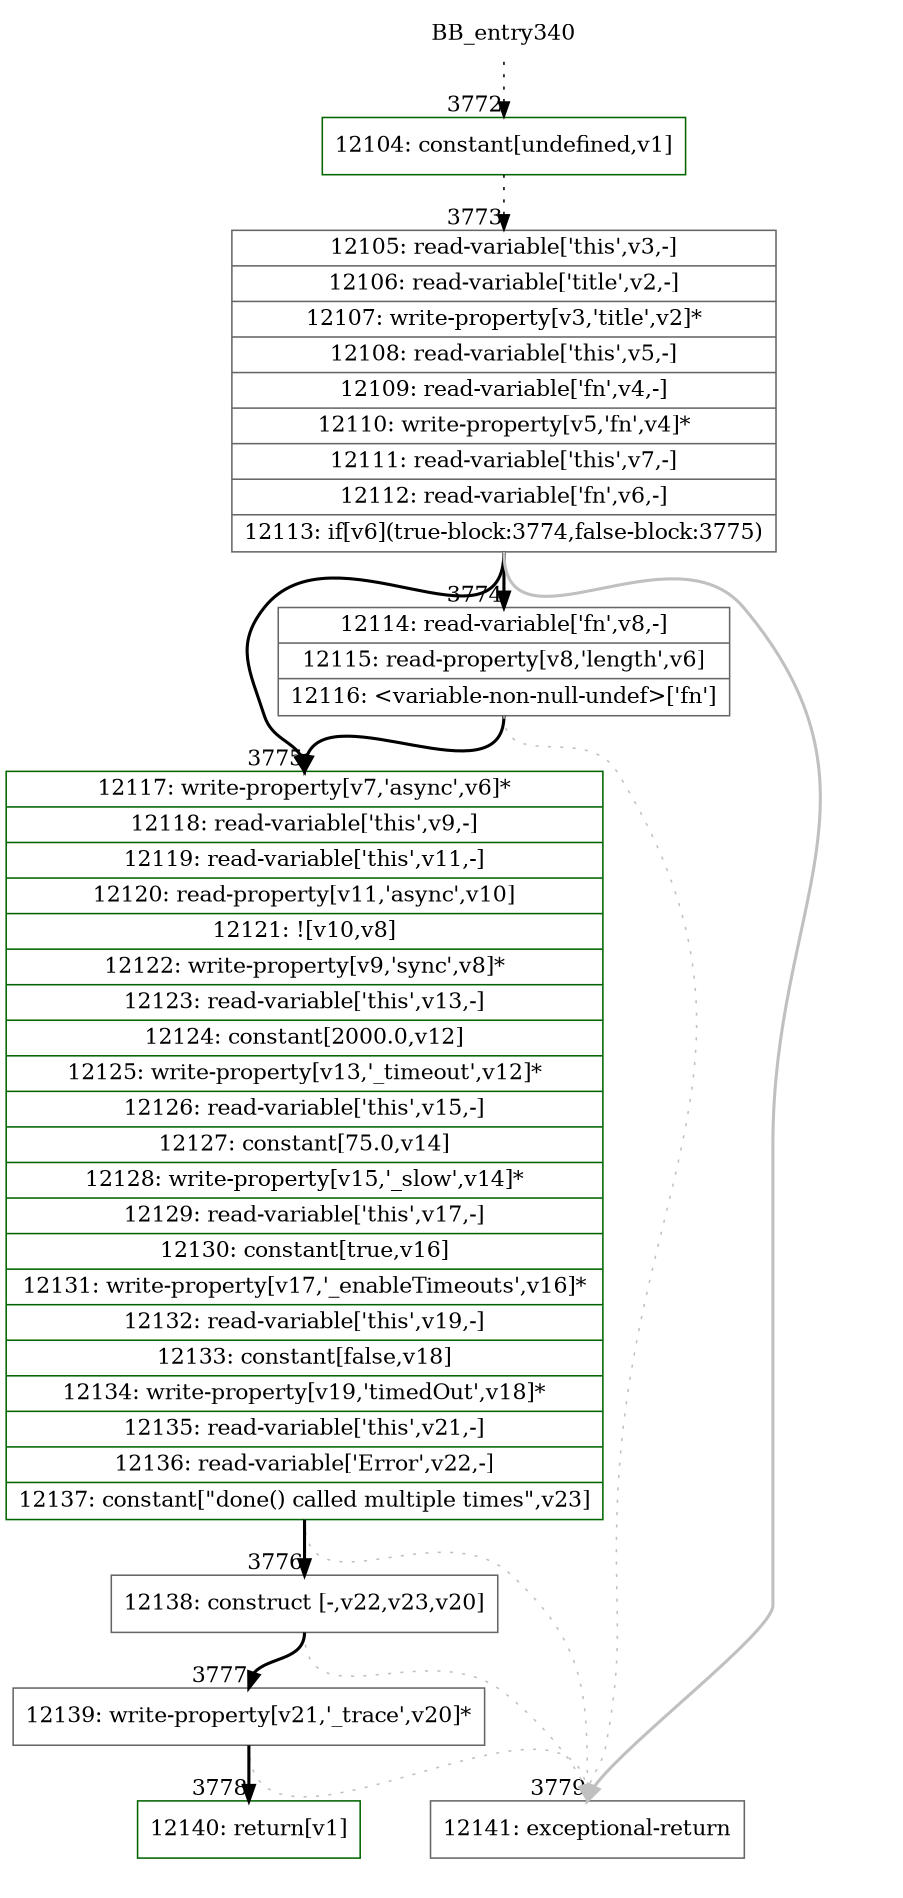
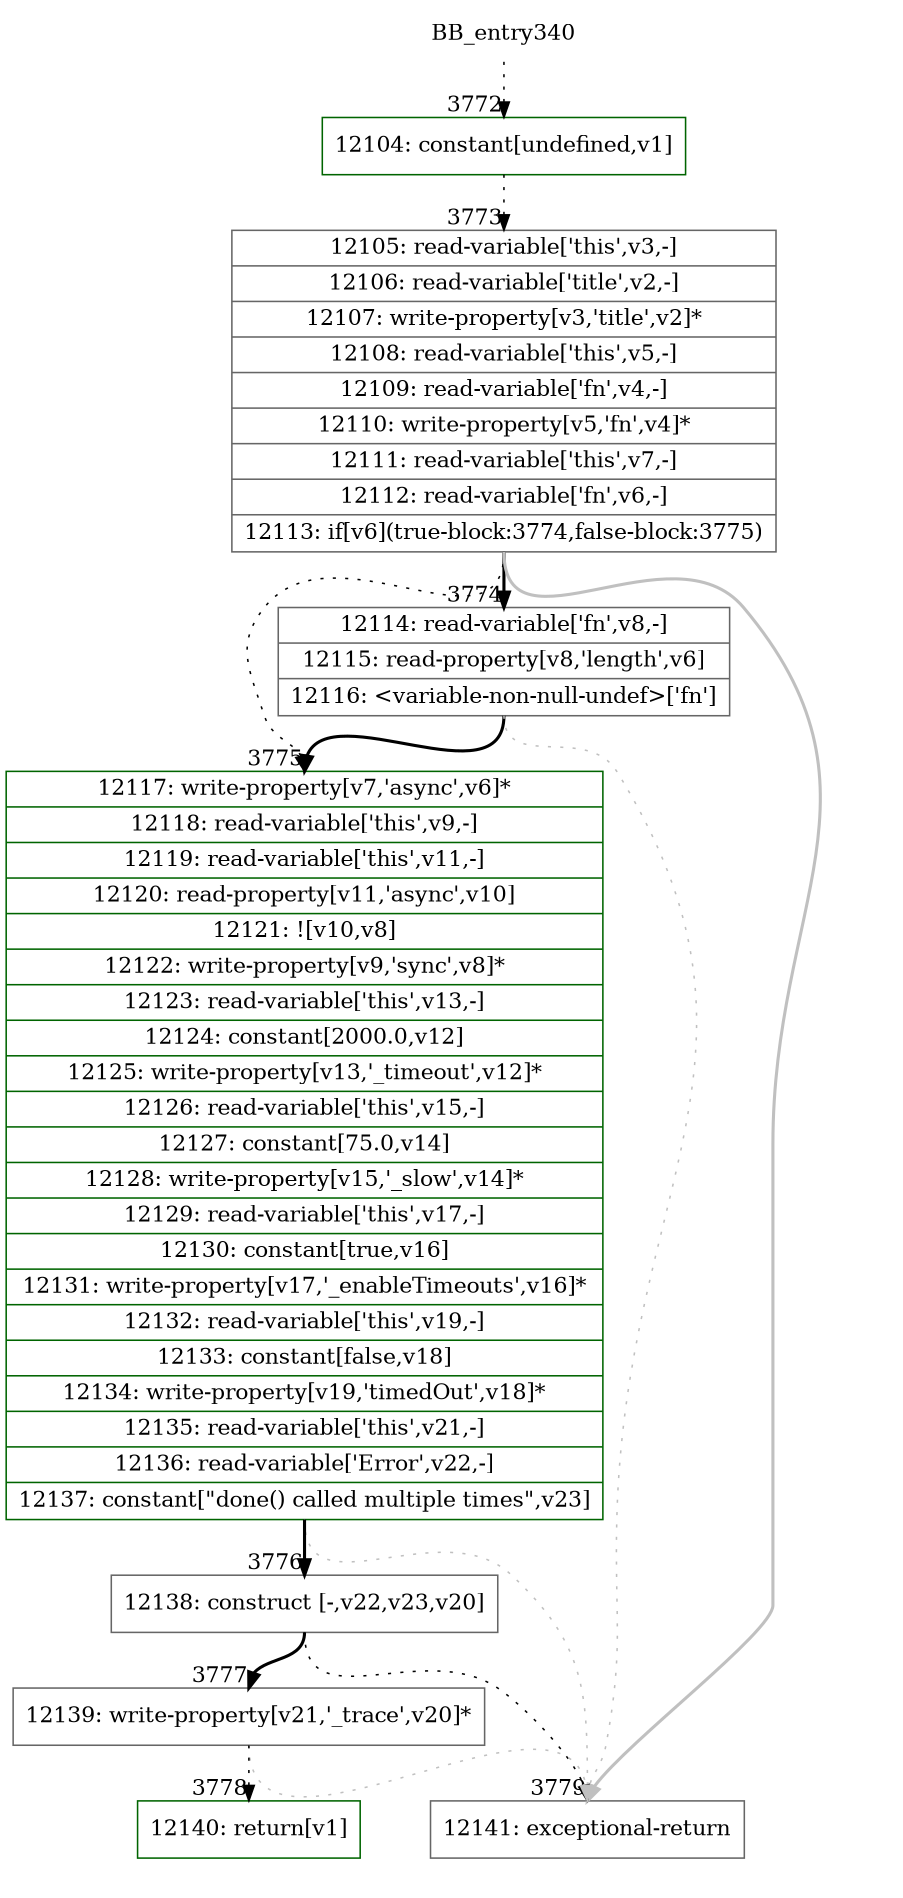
(310, 582) -> (310, 582)
(455, 1673) -> (455, 1673)
(249, 1774) -> (249, 1774)
